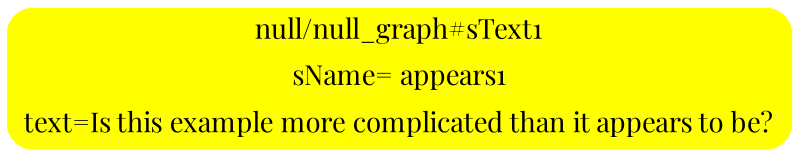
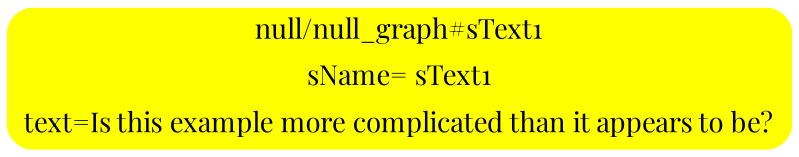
(400, 77) -> (400, 77)
